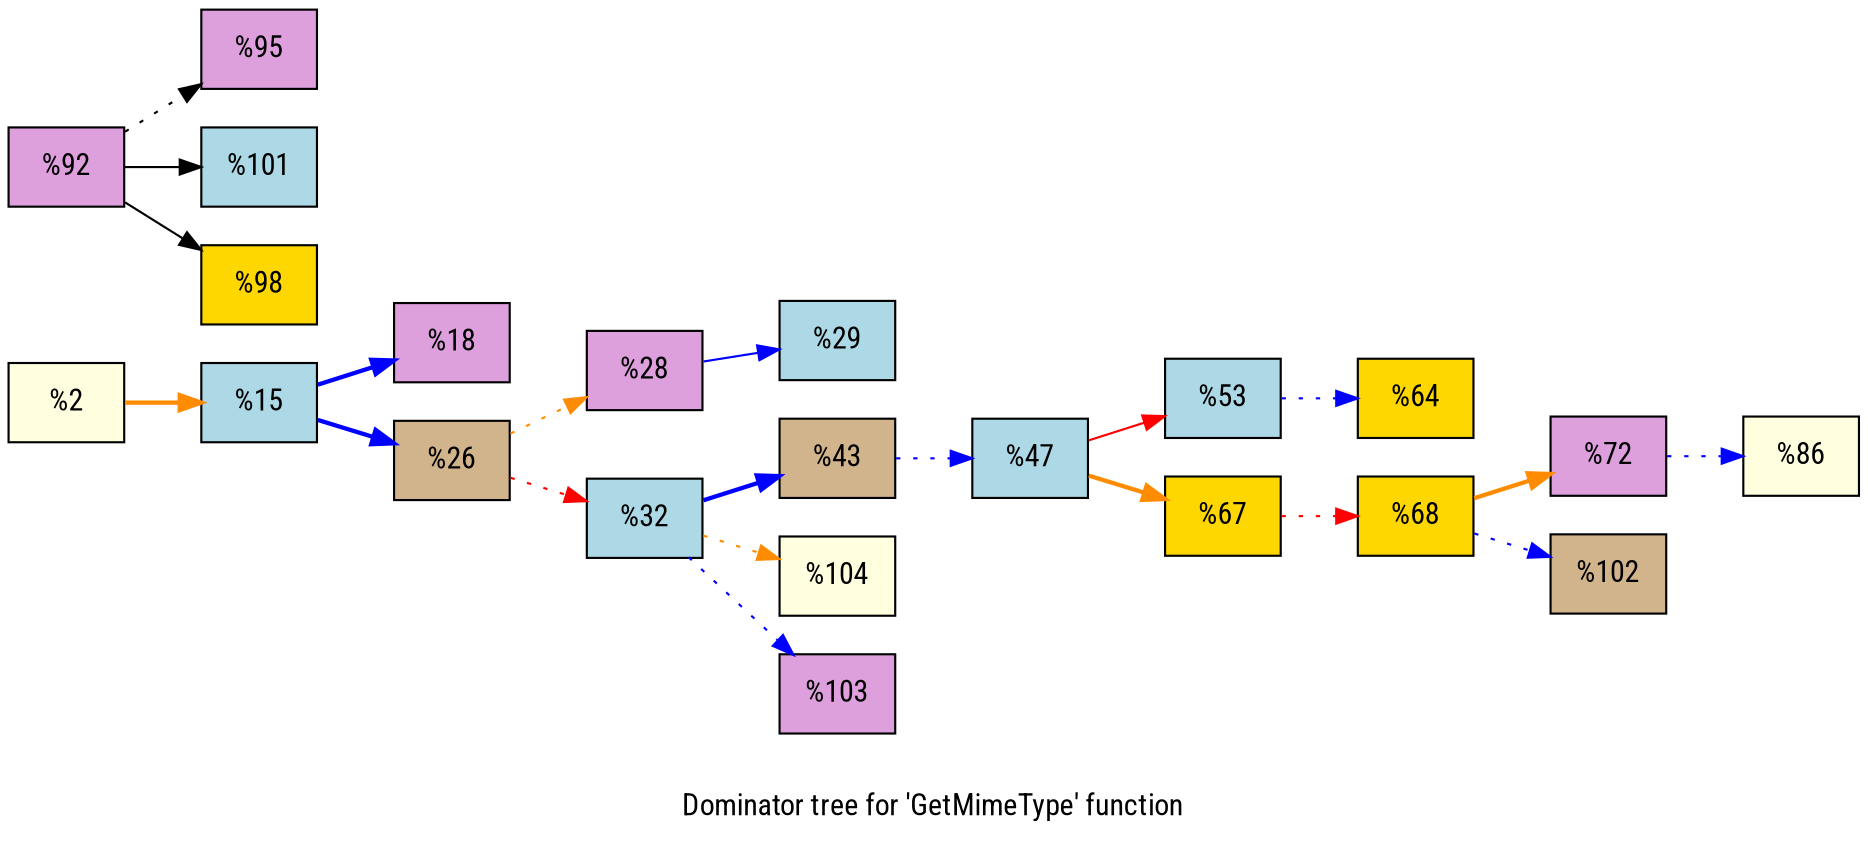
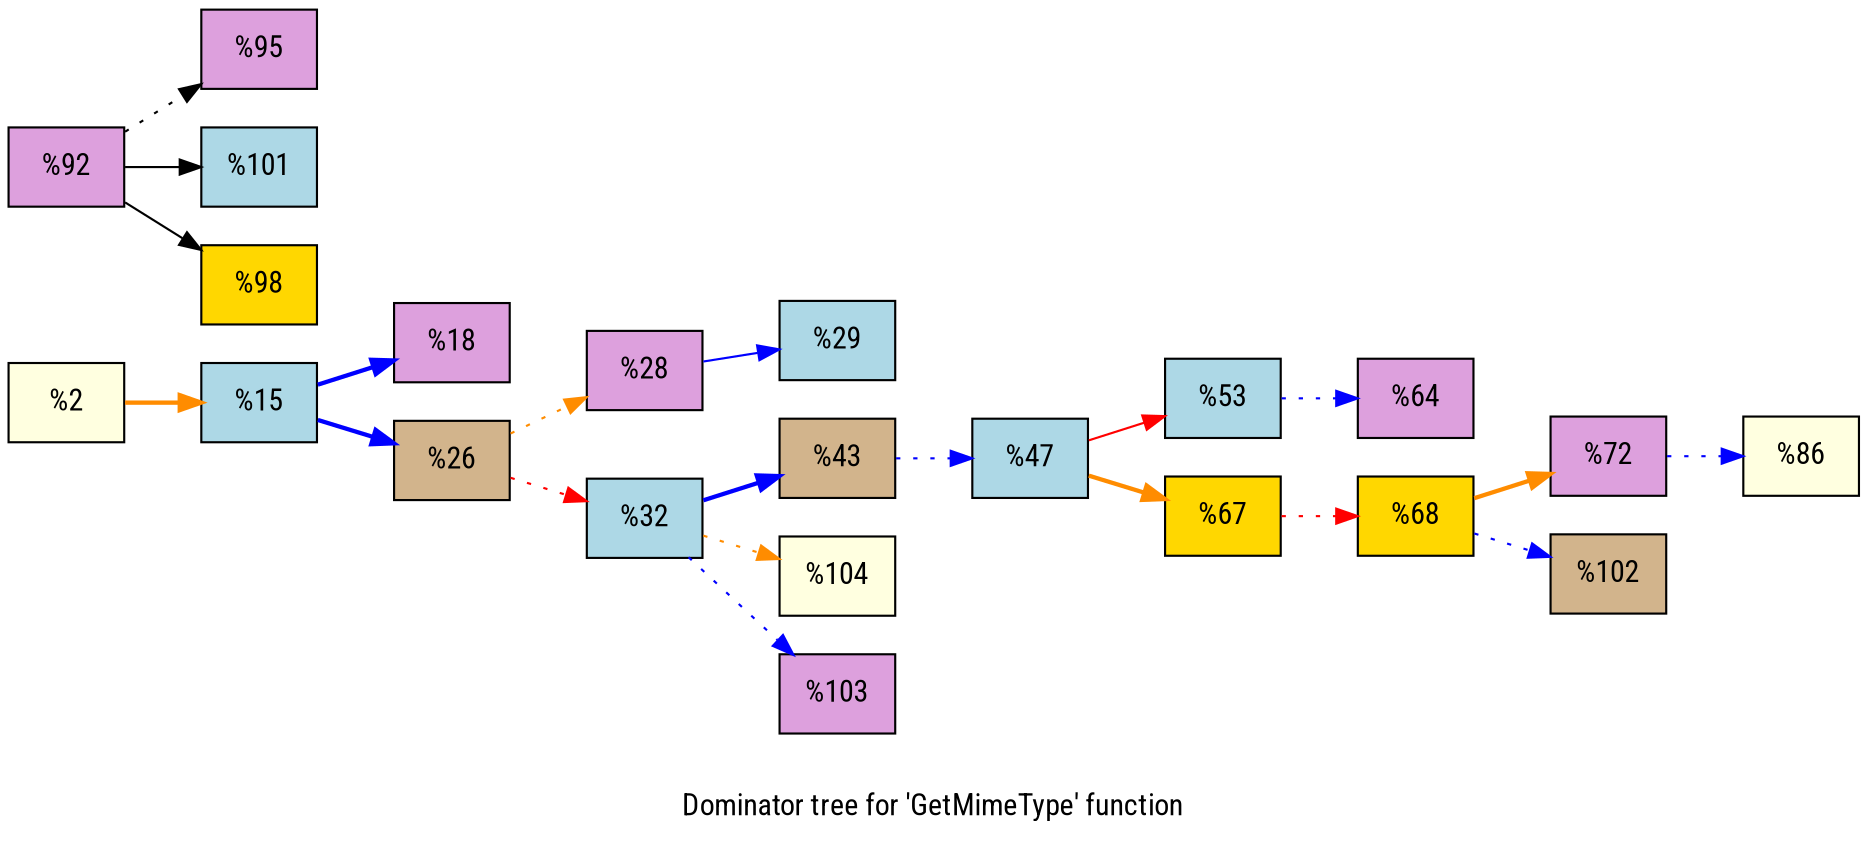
(1416, 398) -> (1416, 398)
